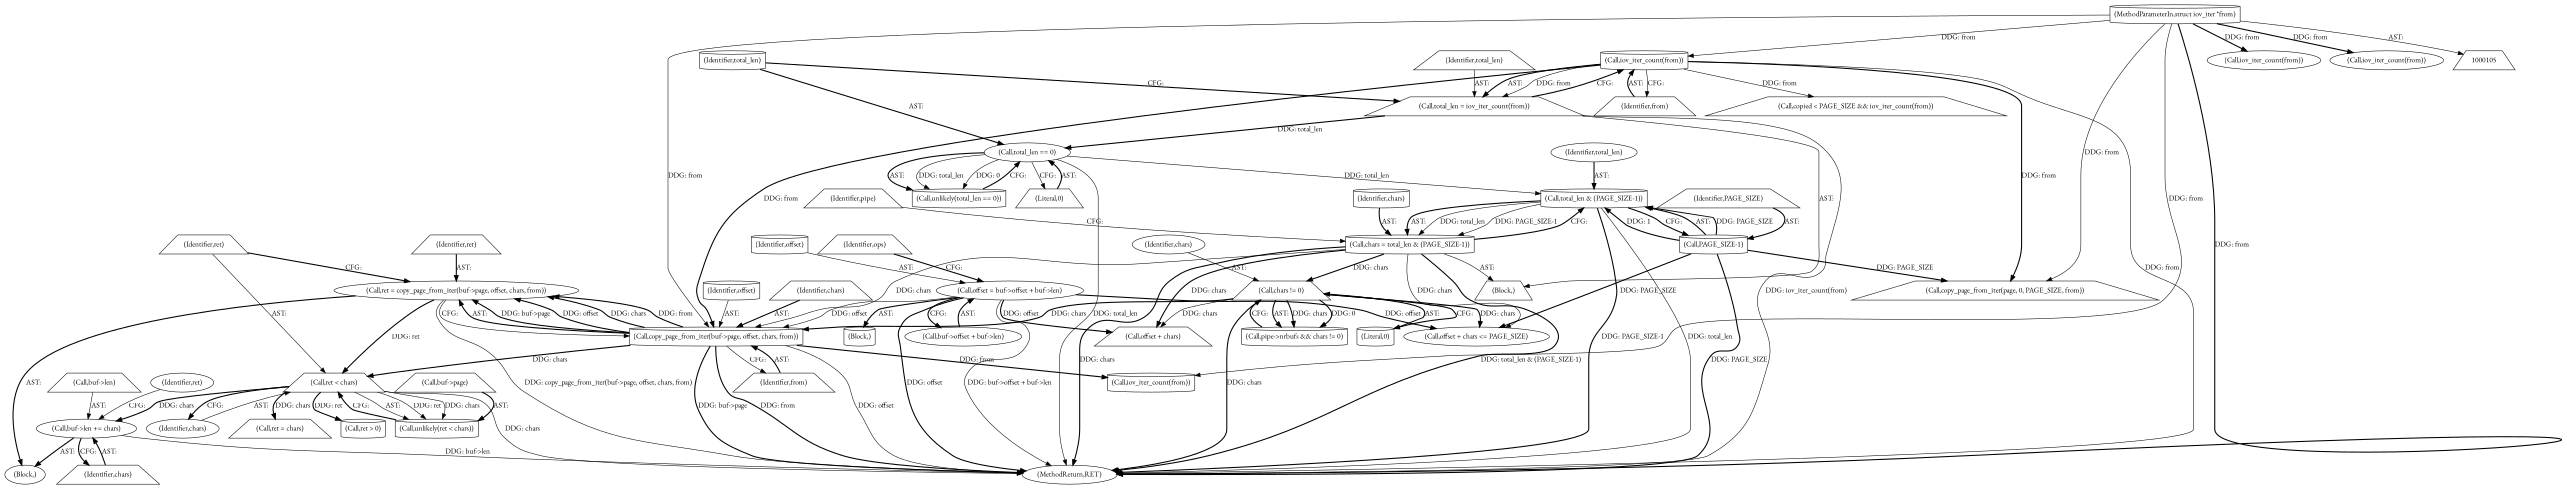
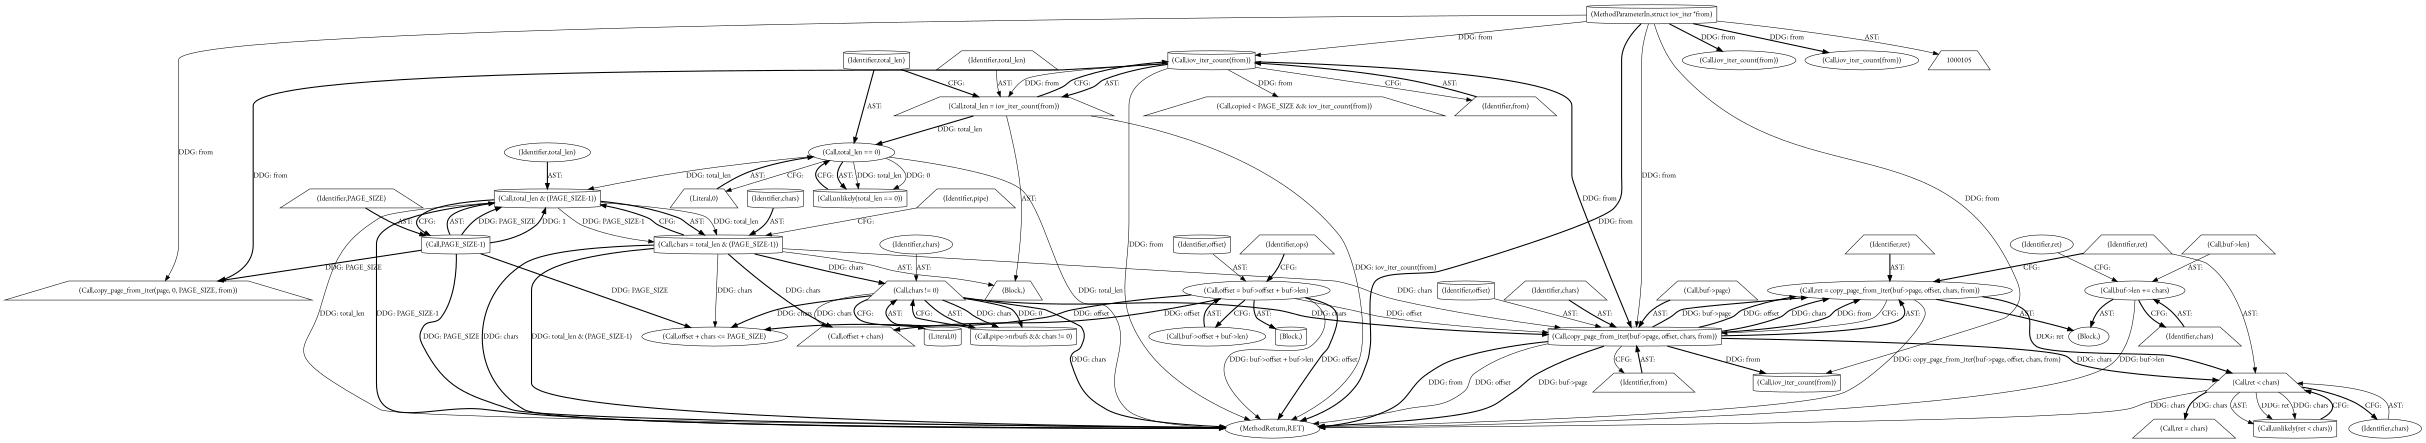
(203, 395) -> none
(494, 404) -> (1654, 309)
(363, 429) -> none
